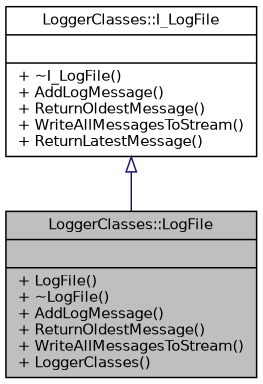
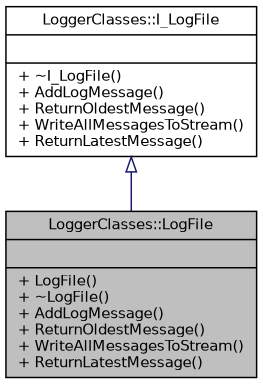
(85, 363) -> (111, 363)
